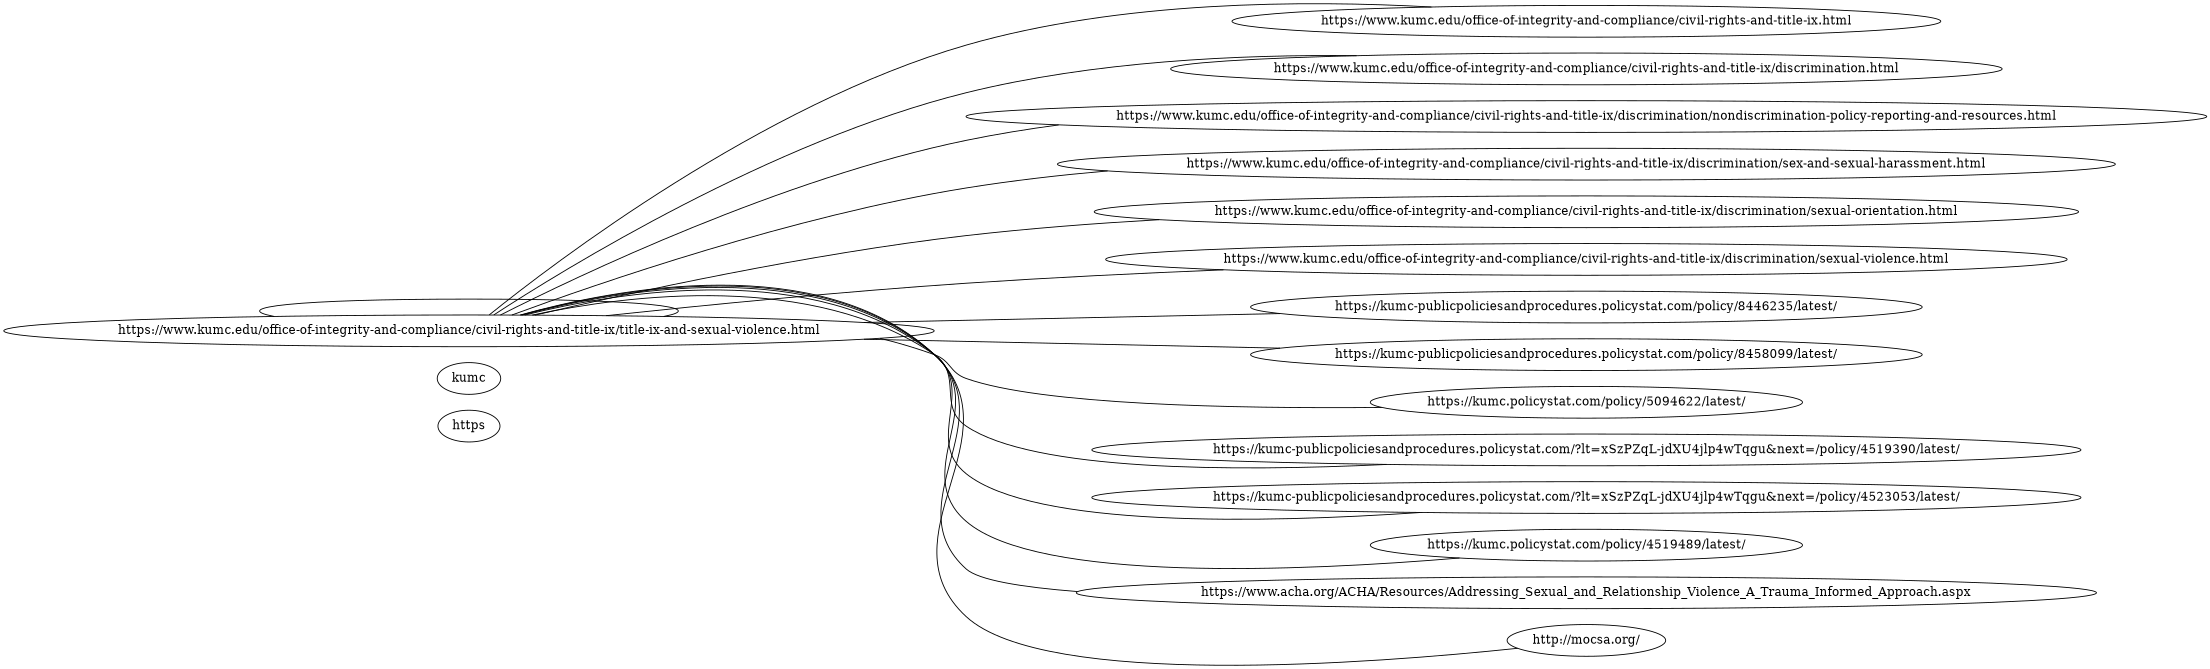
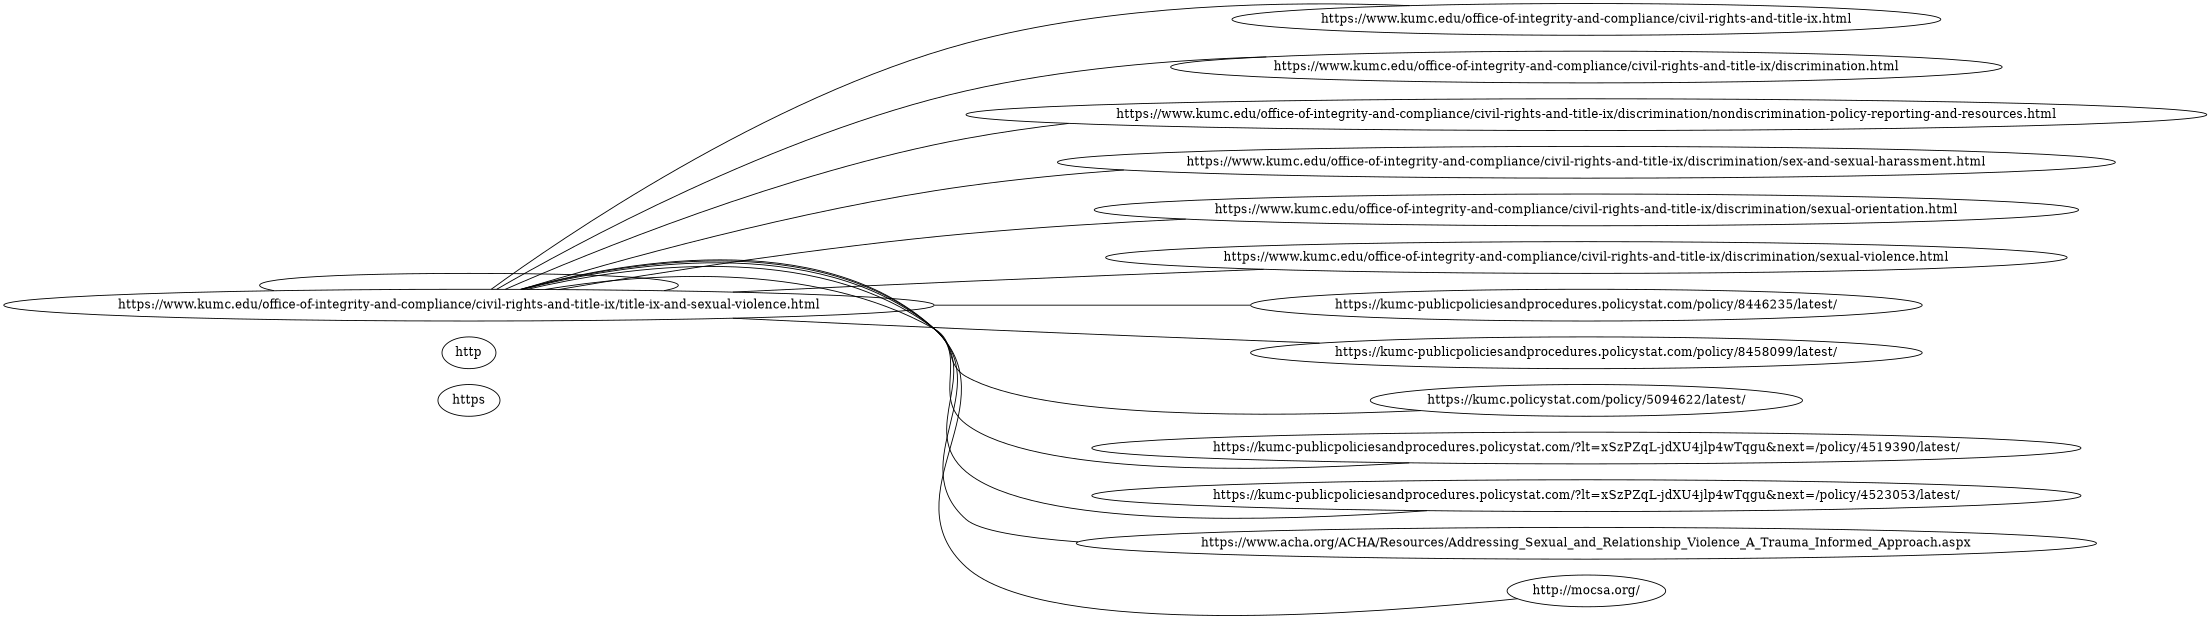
(469, 378) -> (469, 353)
(1586, 545) -> none
